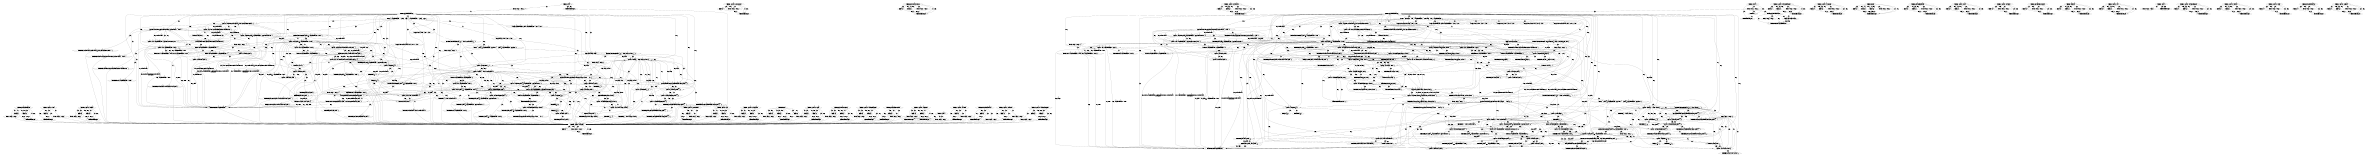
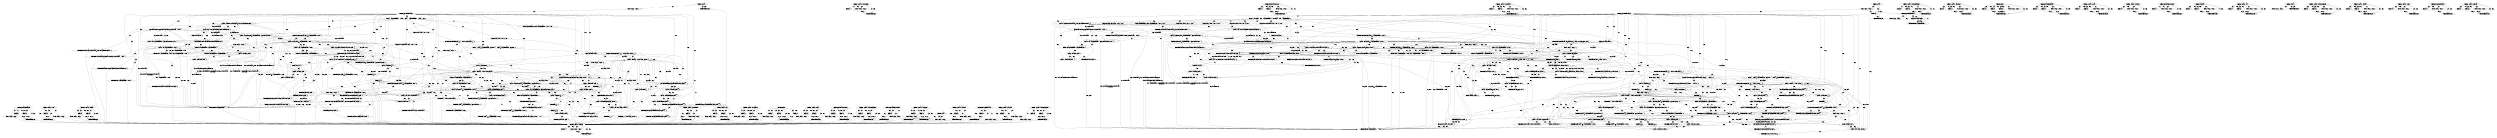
(1363, 66) -> (1504, 75)
(1371, 68) -> (1472, 77)
(1349, 80) -> (1526, 65)
